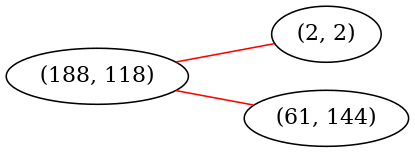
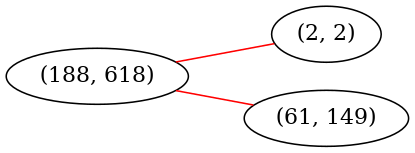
(97, 76) -> (97, 76)
(326, 118) -> (326, 118)
